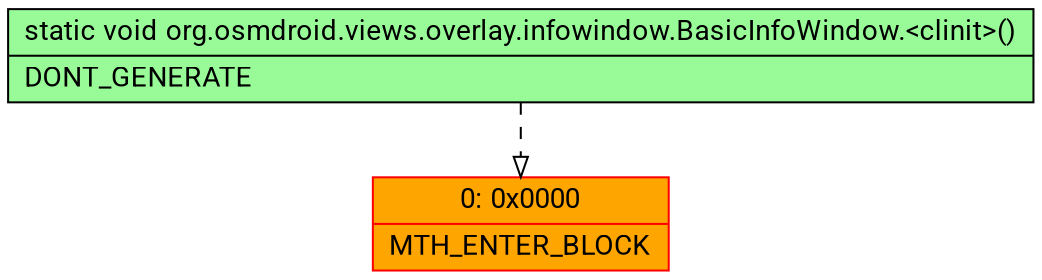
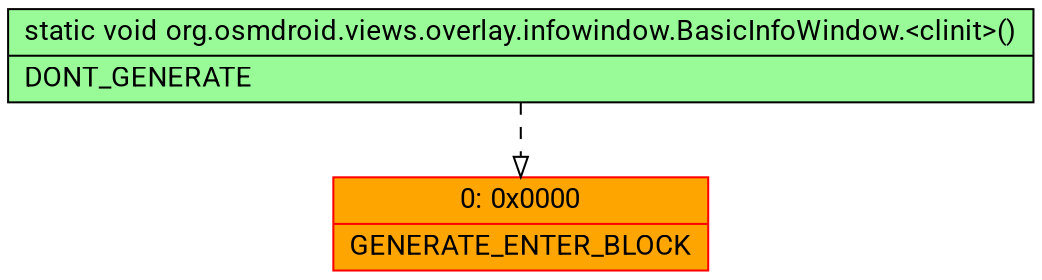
(521, 246) -> (521, 246)
